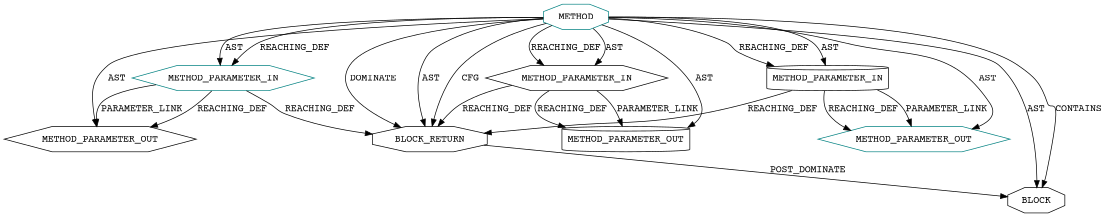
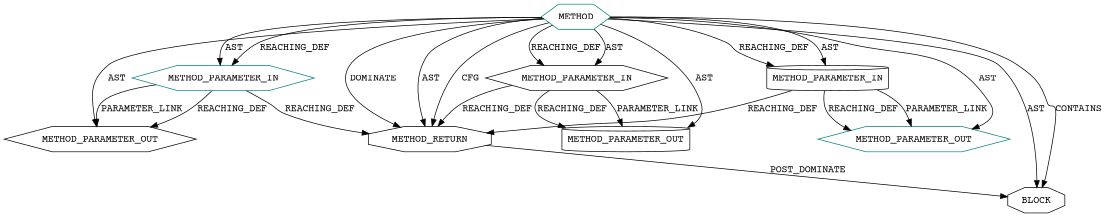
(576, 17) -> (576, 17)
(430, 139) -> (430, 139)
